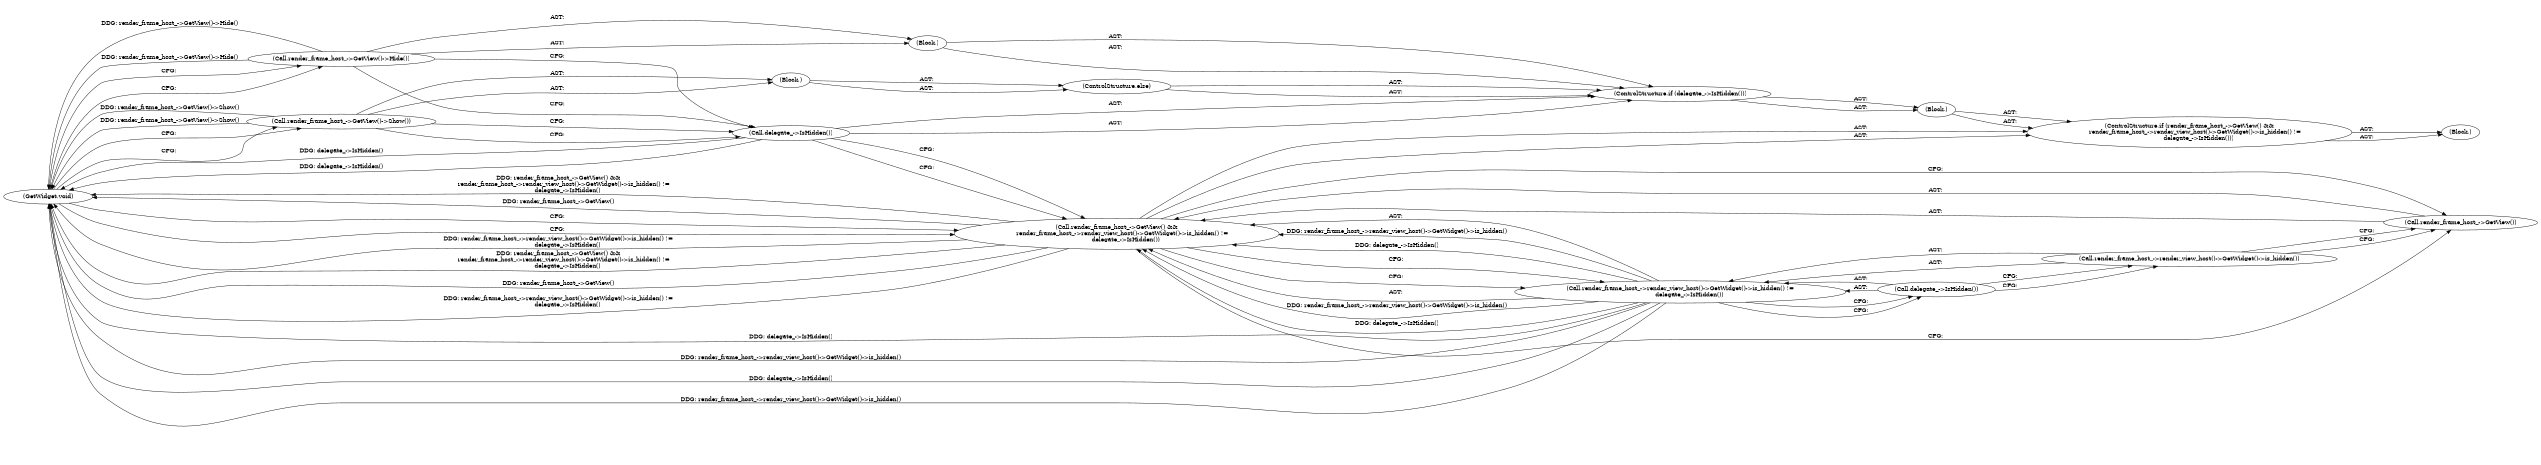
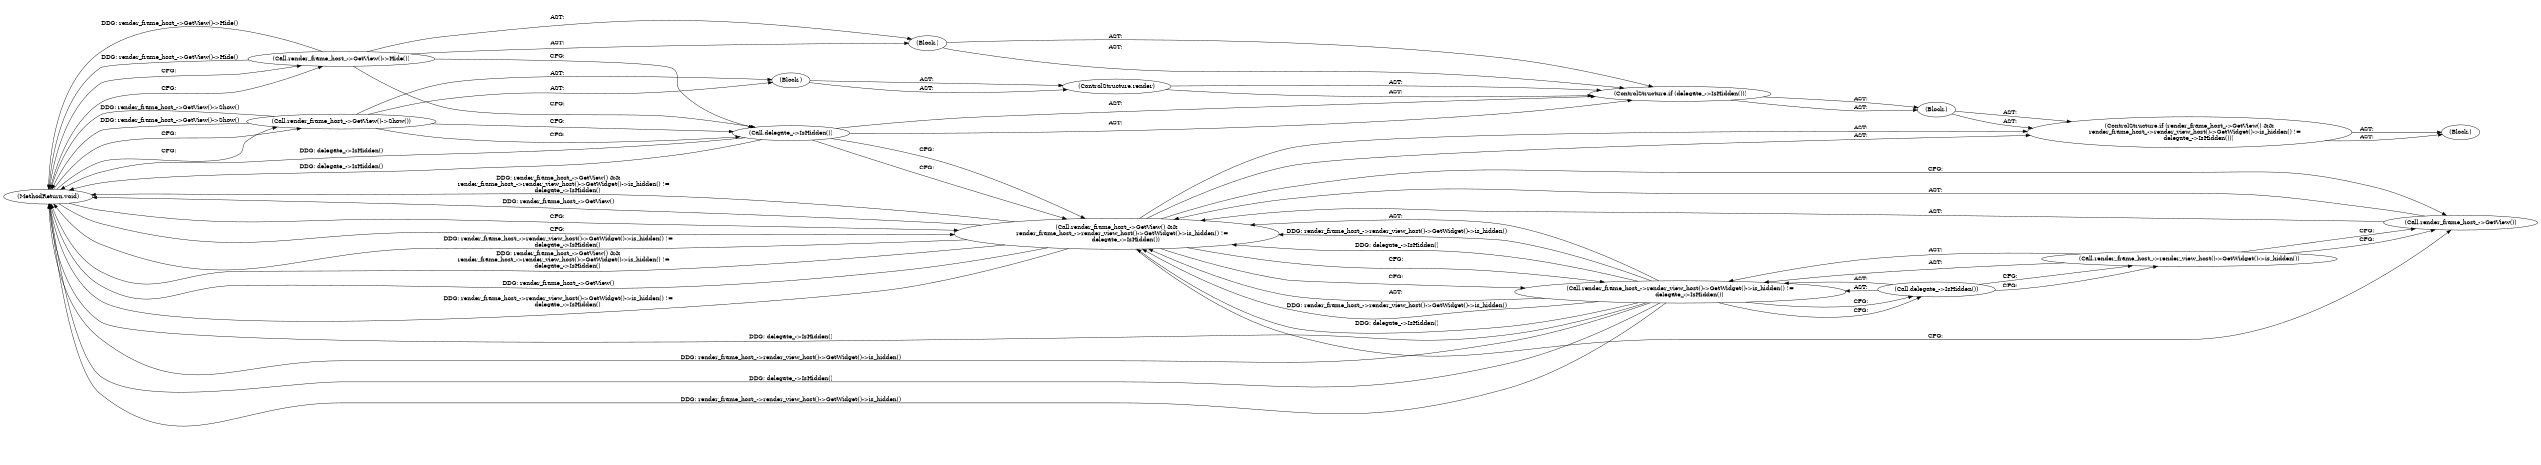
(1117, 86) -> (1117, 86)
(48, 197) -> (48, 197)
